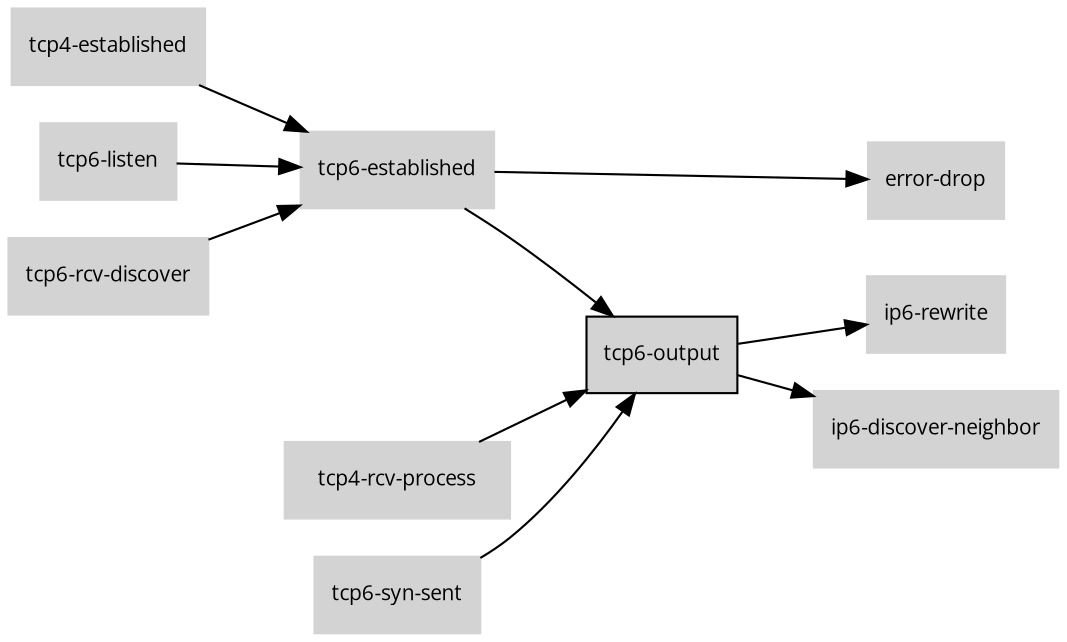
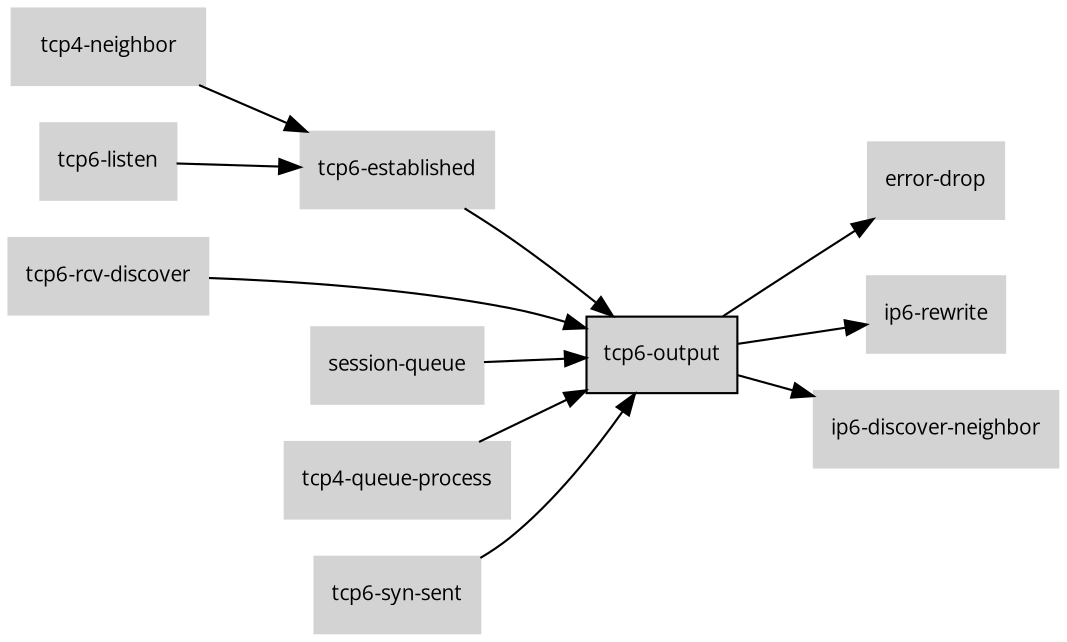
(108, 47) -> (108, 47)
(670, 175) -> (789, 273)
(244, 226) -> (388, 290)
none -> (397, 366)
(397, 480) -> (397, 480)
